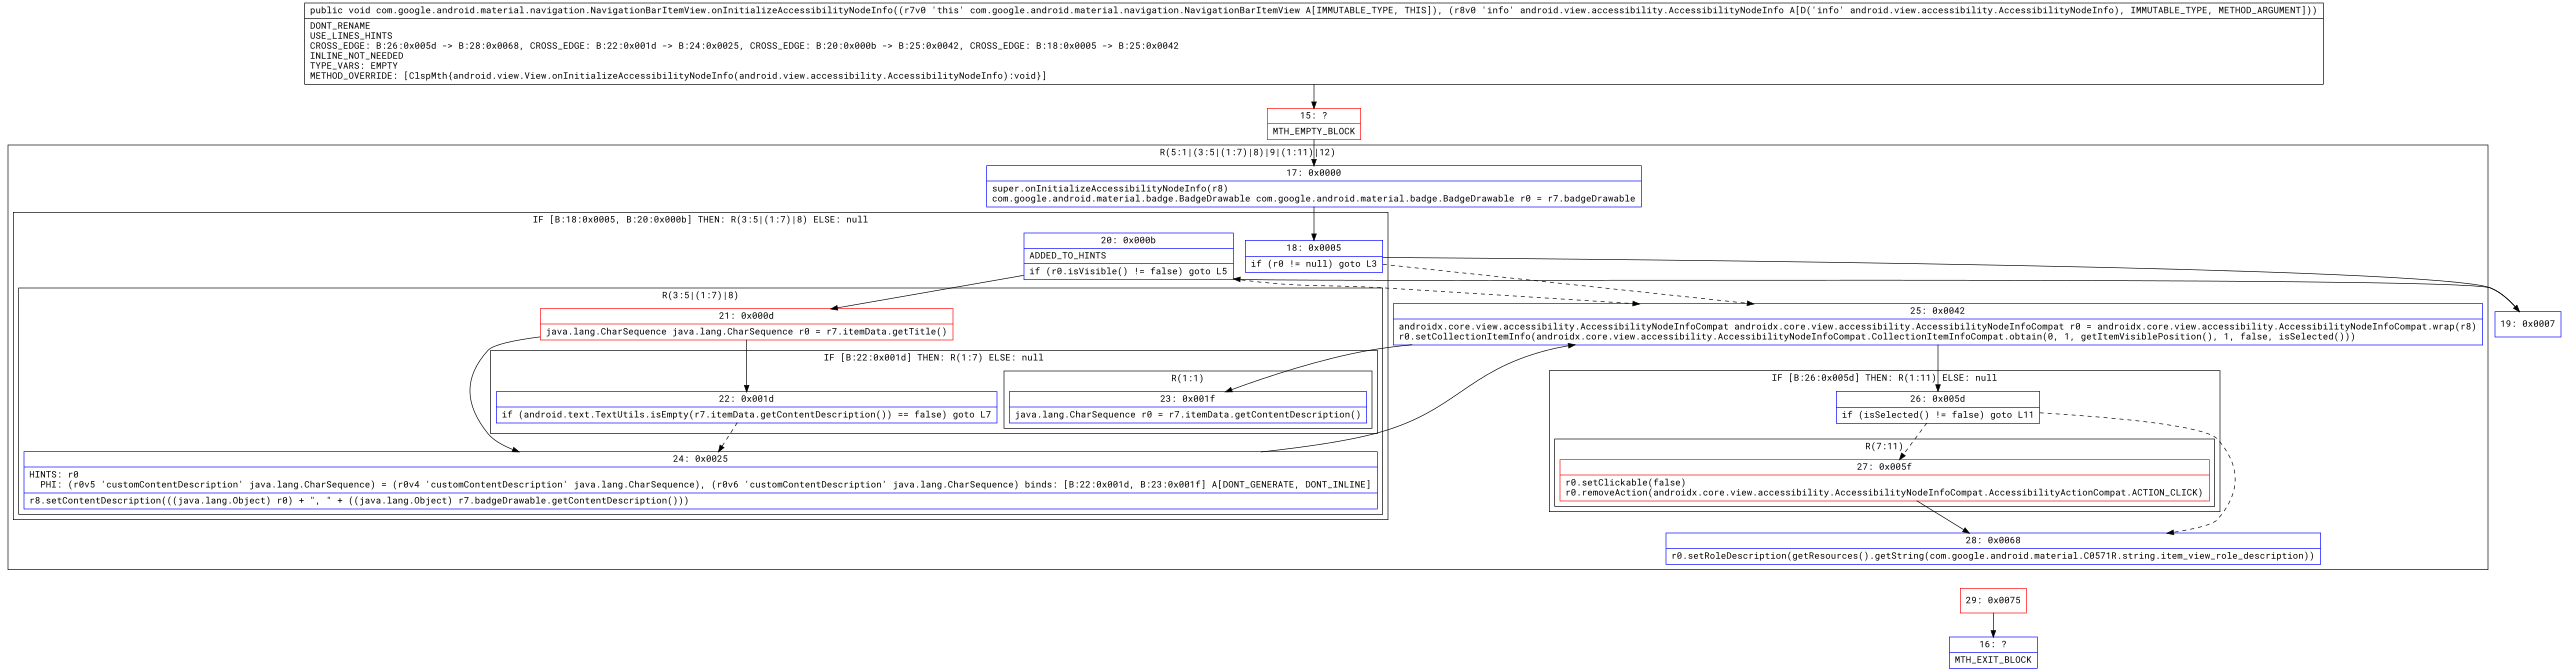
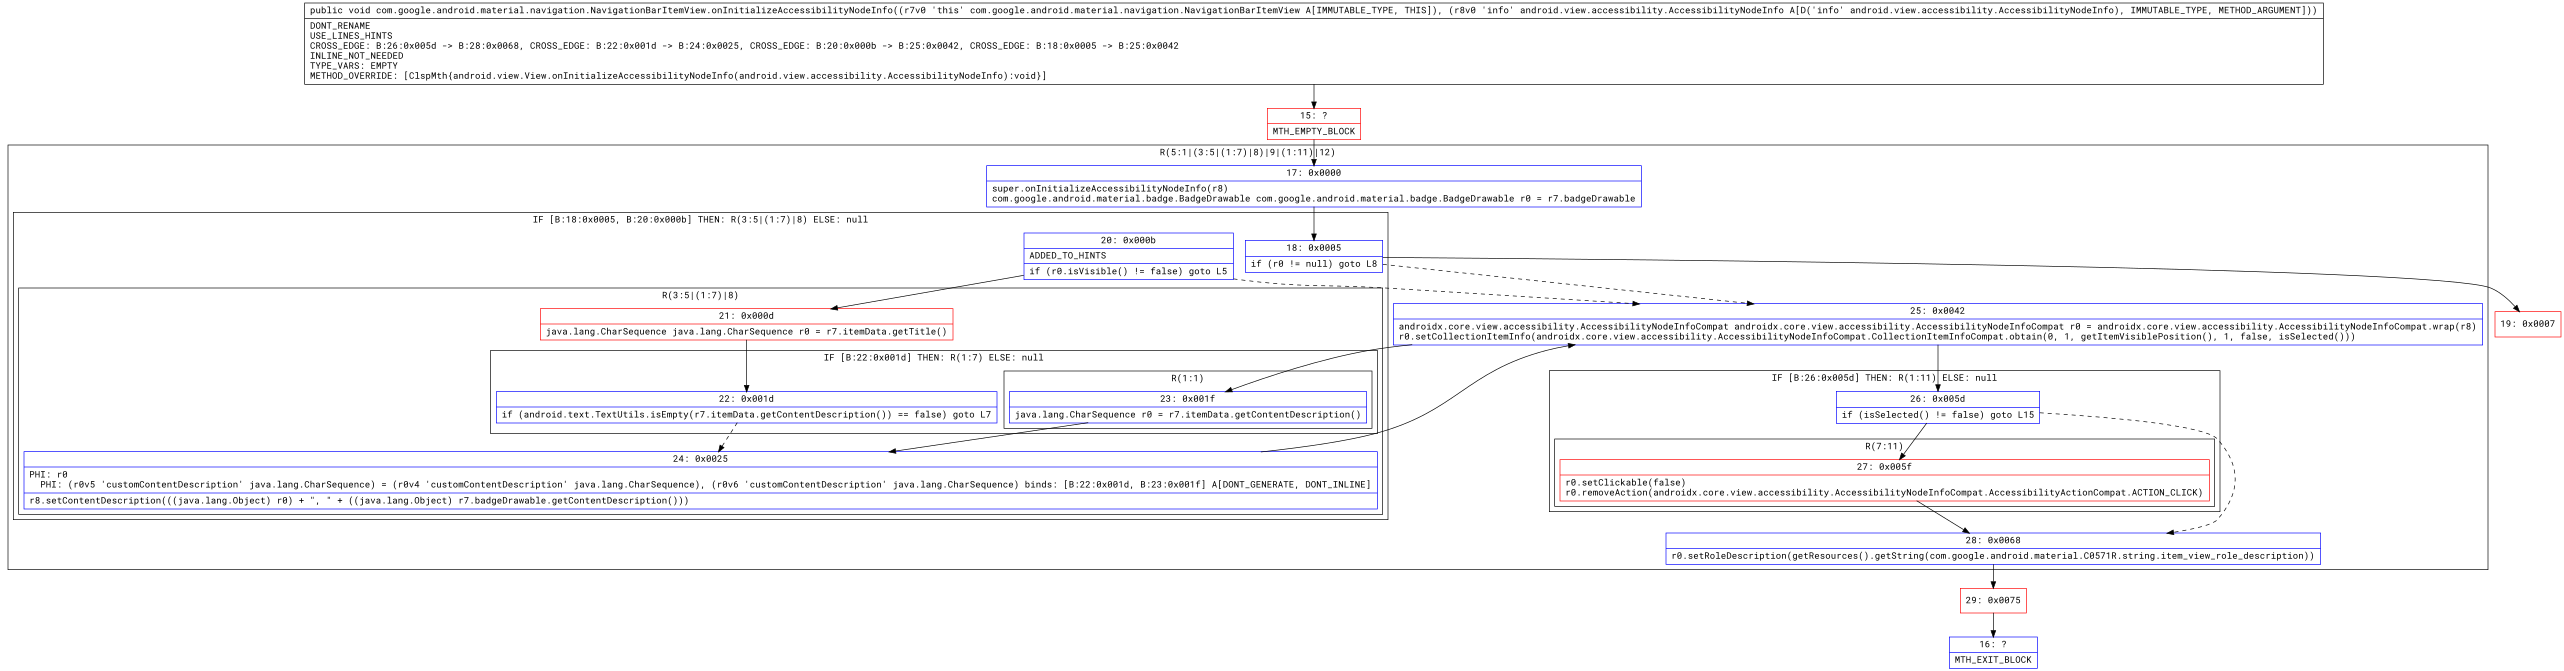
(1314, 264) -> (1314, 264)
(1885, 280) -> none
(2528, 324) -> (2528, 324)
(471, 380) -> (982, 438)
(1938, 415) -> (1938, 415)
(1918, 435) -> (1918, 435)
(57, 475) -> (52, 475)
none -> (1993, 574)
